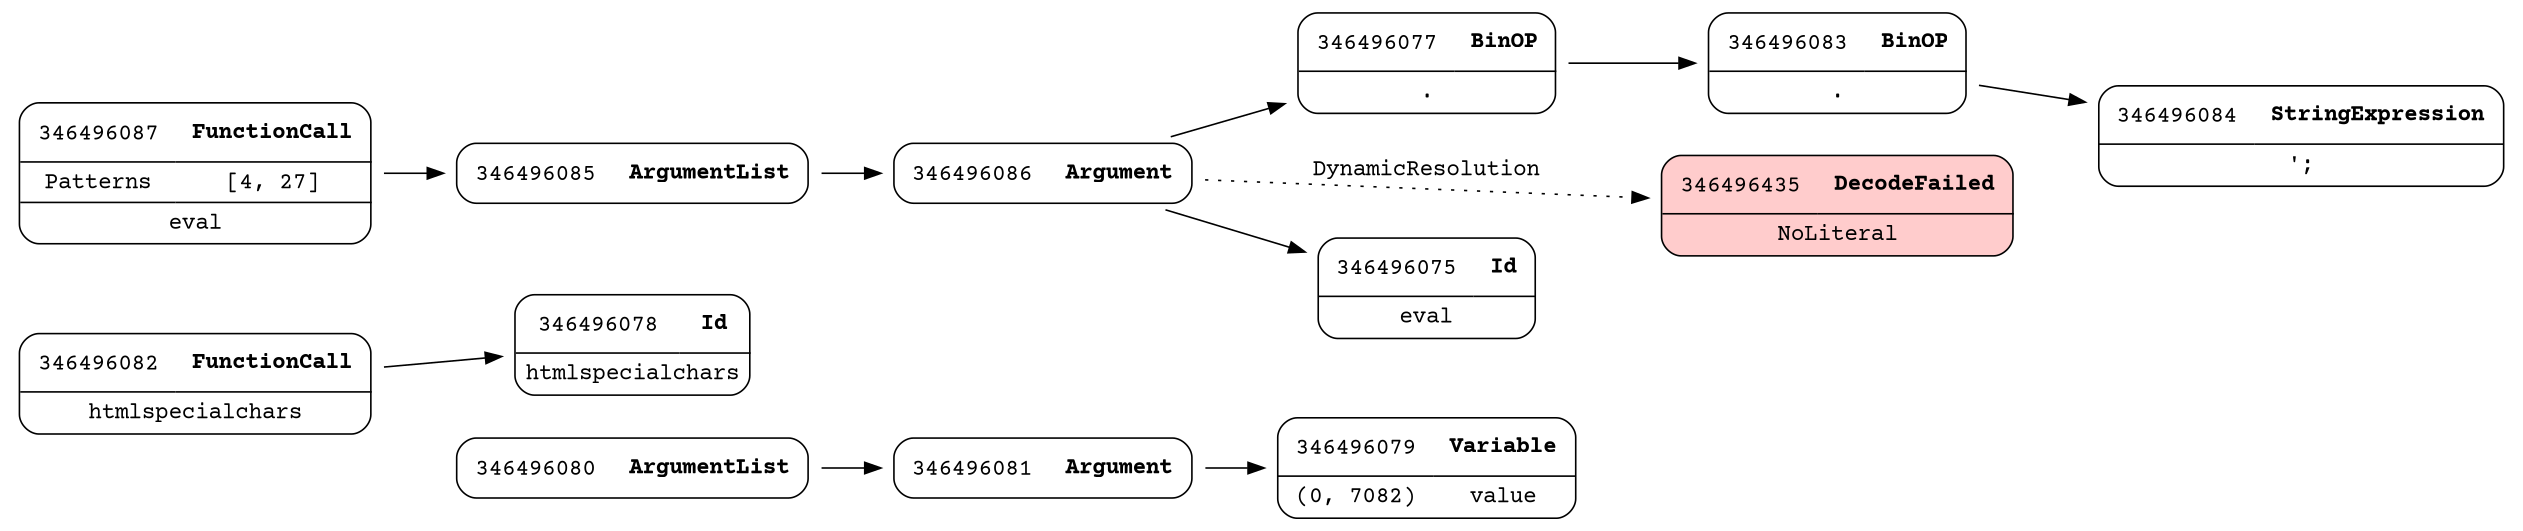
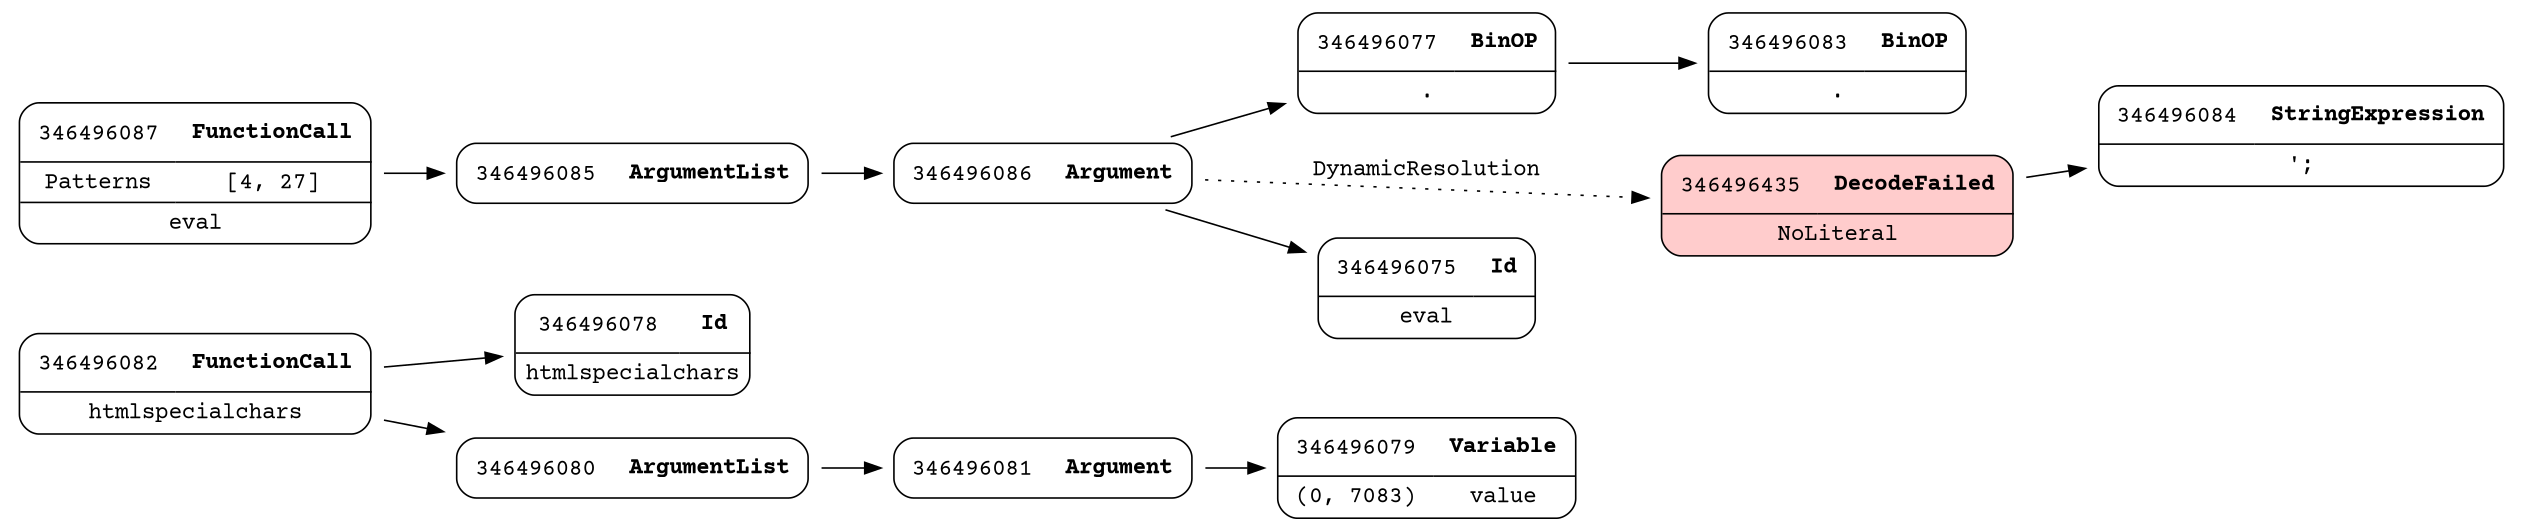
(2024, 92) -> (2048, 174)
none -> (406, 424)
(1356, 496) -> (1356, 496)
